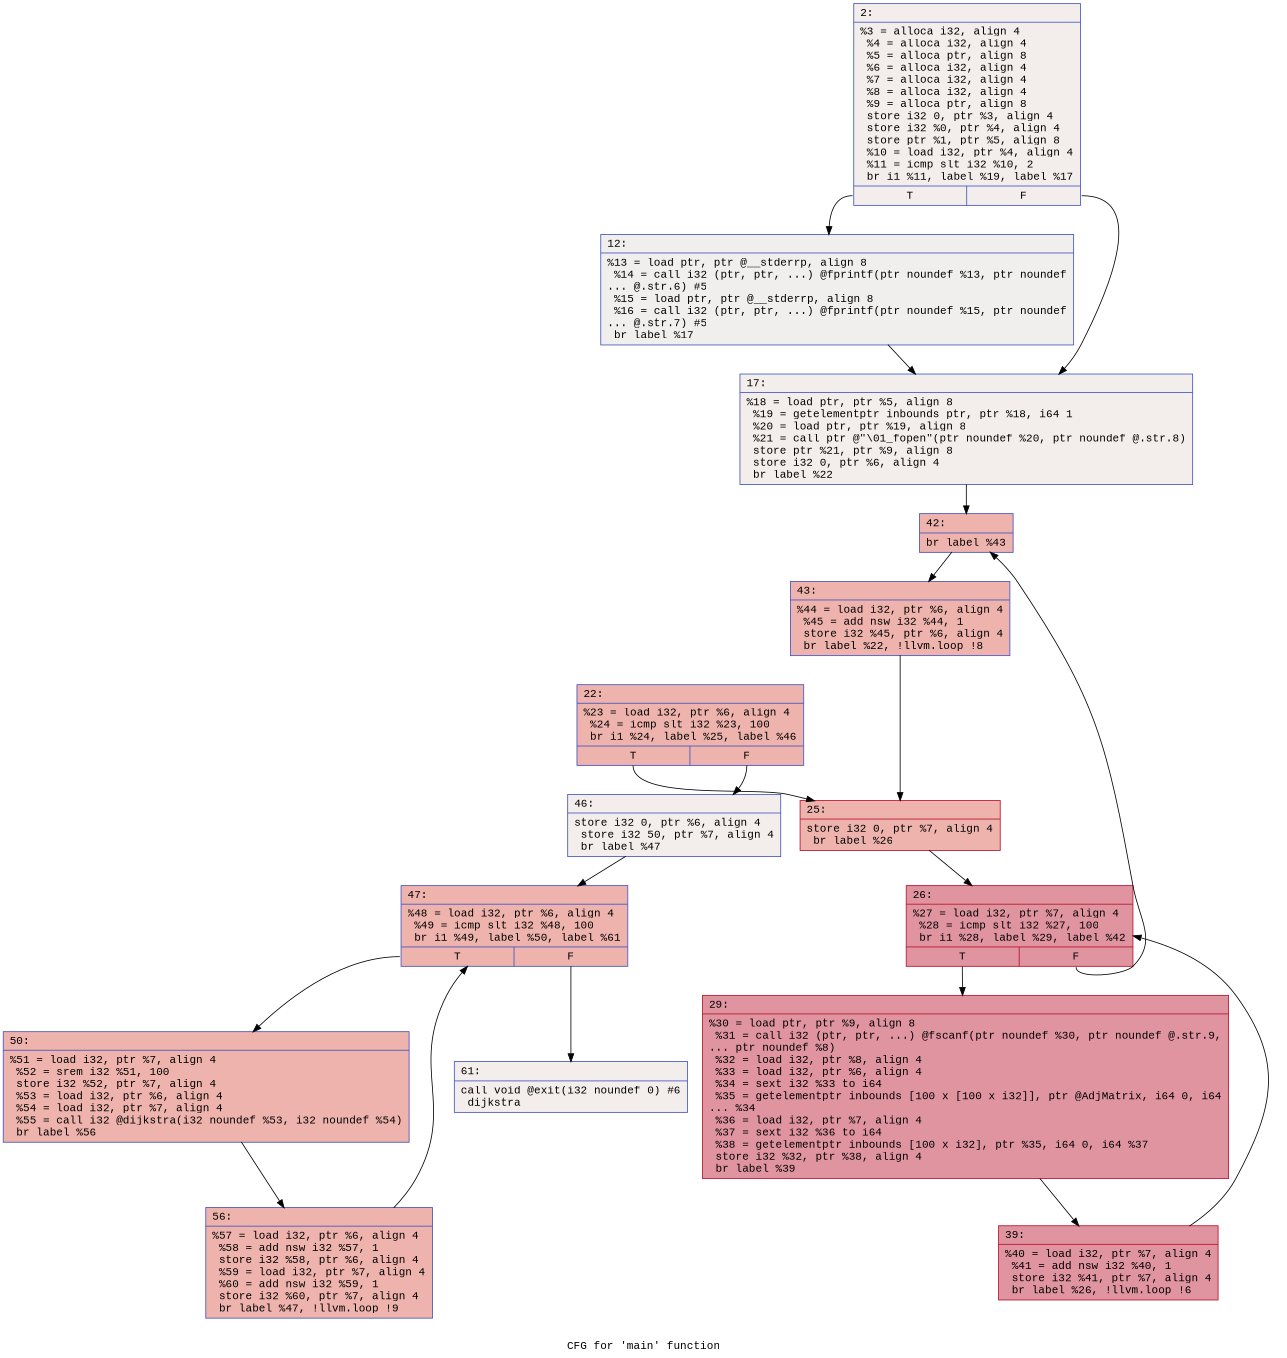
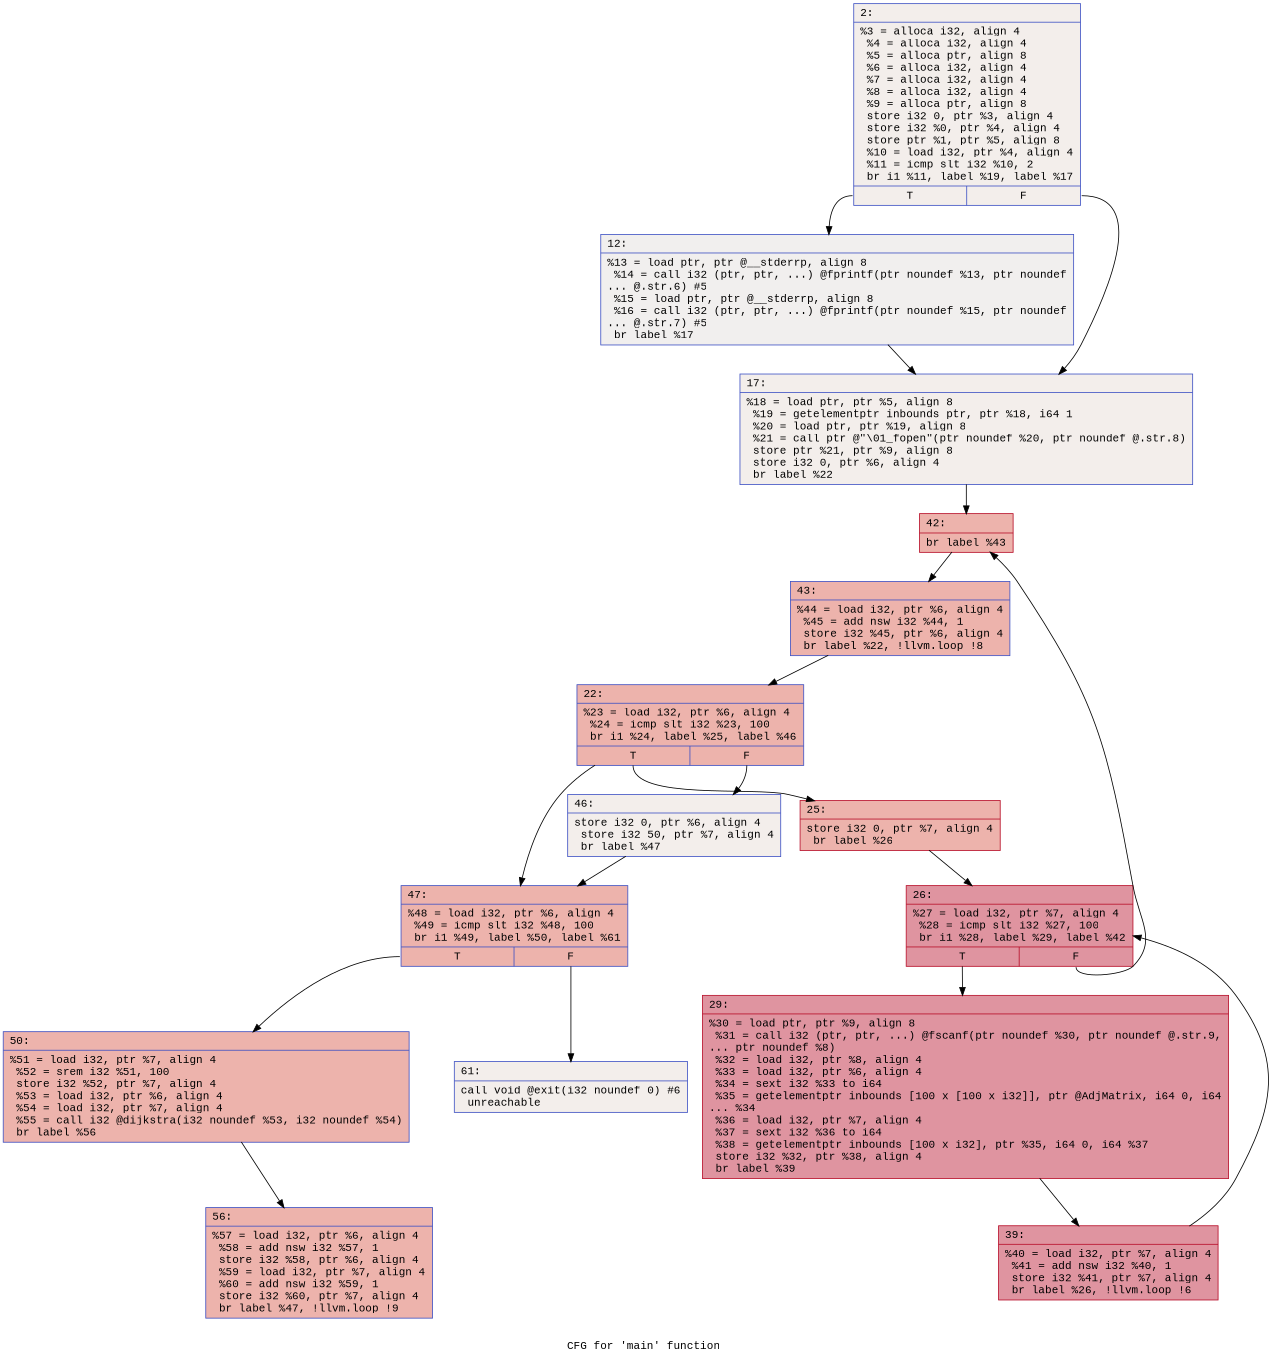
(966, 533) -> (966, 533)
(900, 724) -> (802, 668)
(433, 1092) -> (547, 814)
(491, 1102) -> (501, 1102)
